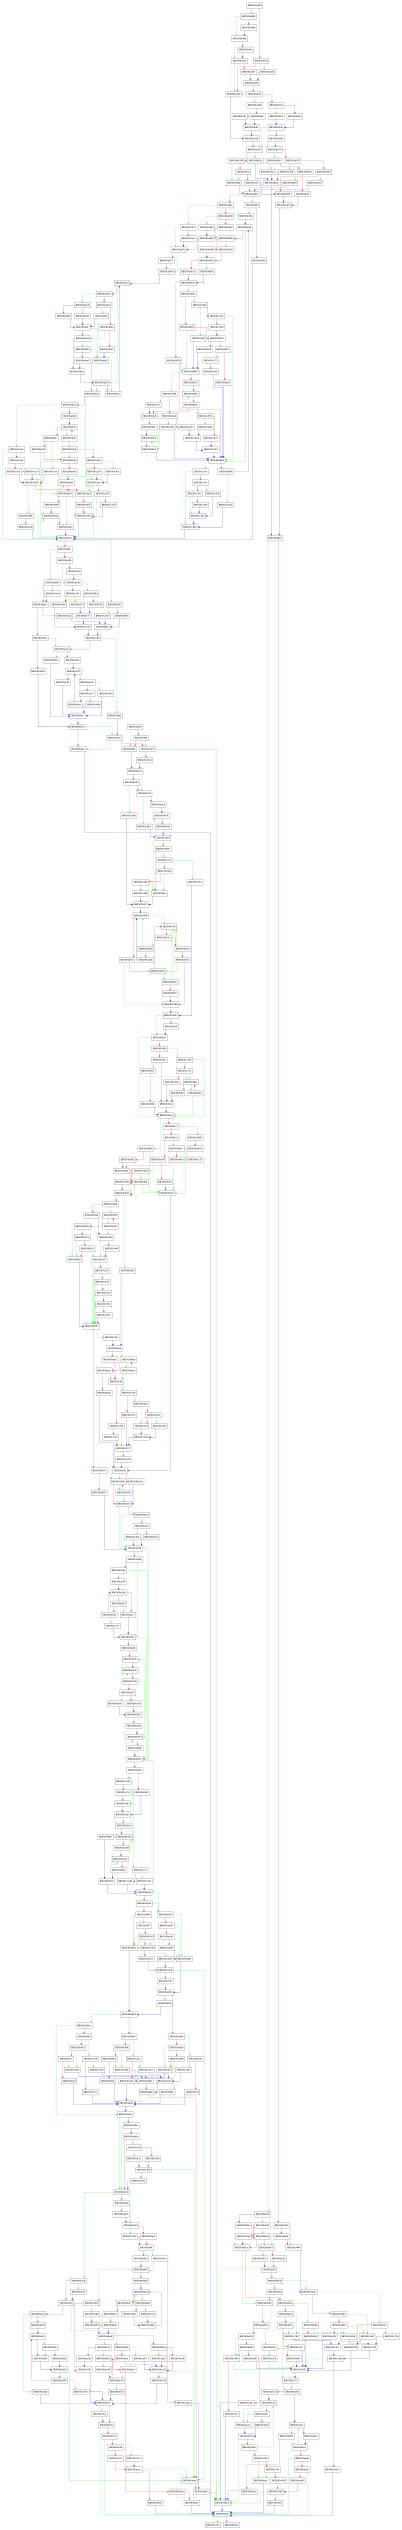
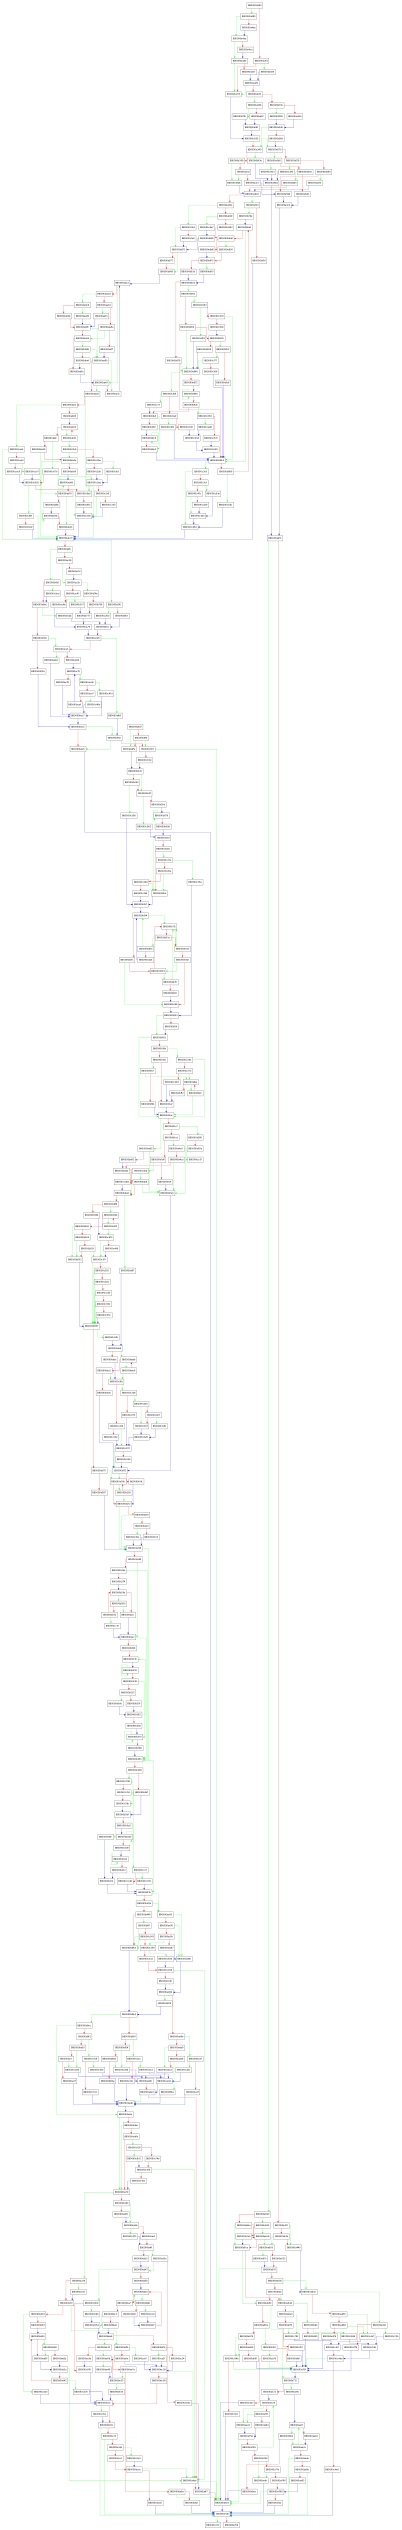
(146, 2404) -> (146, 2404)
